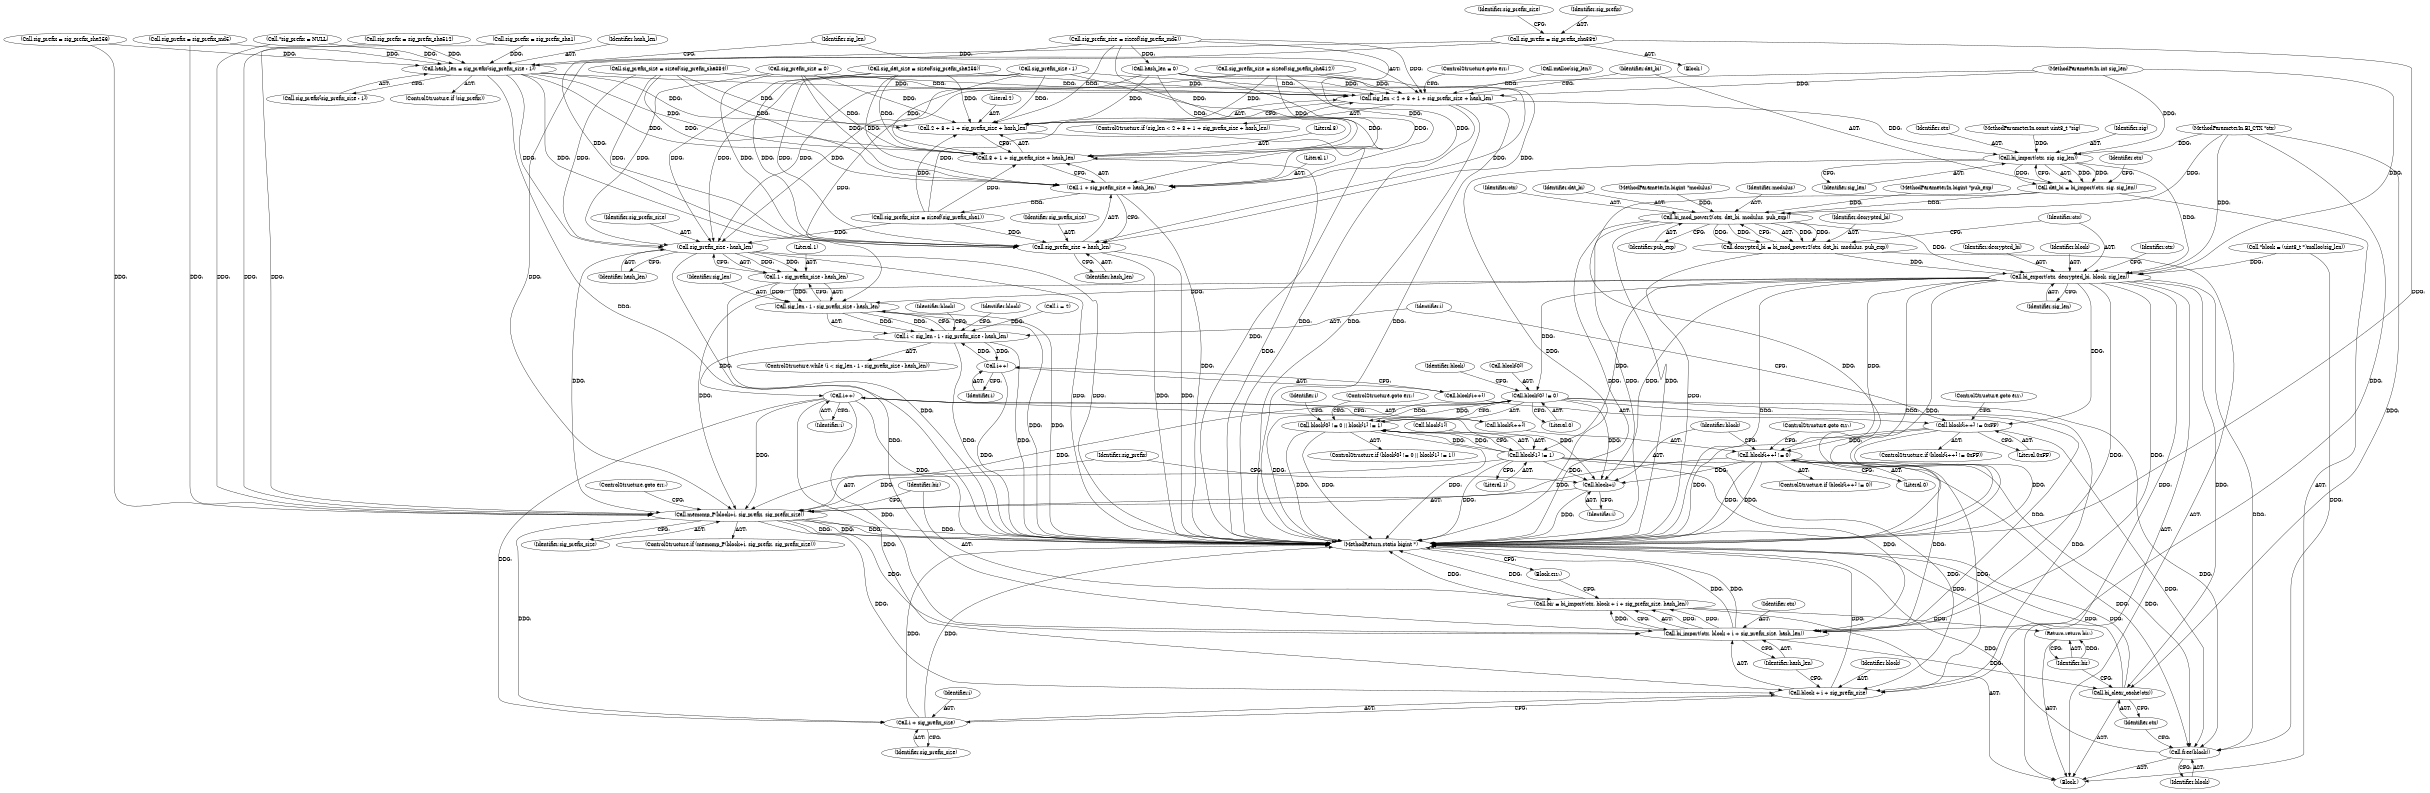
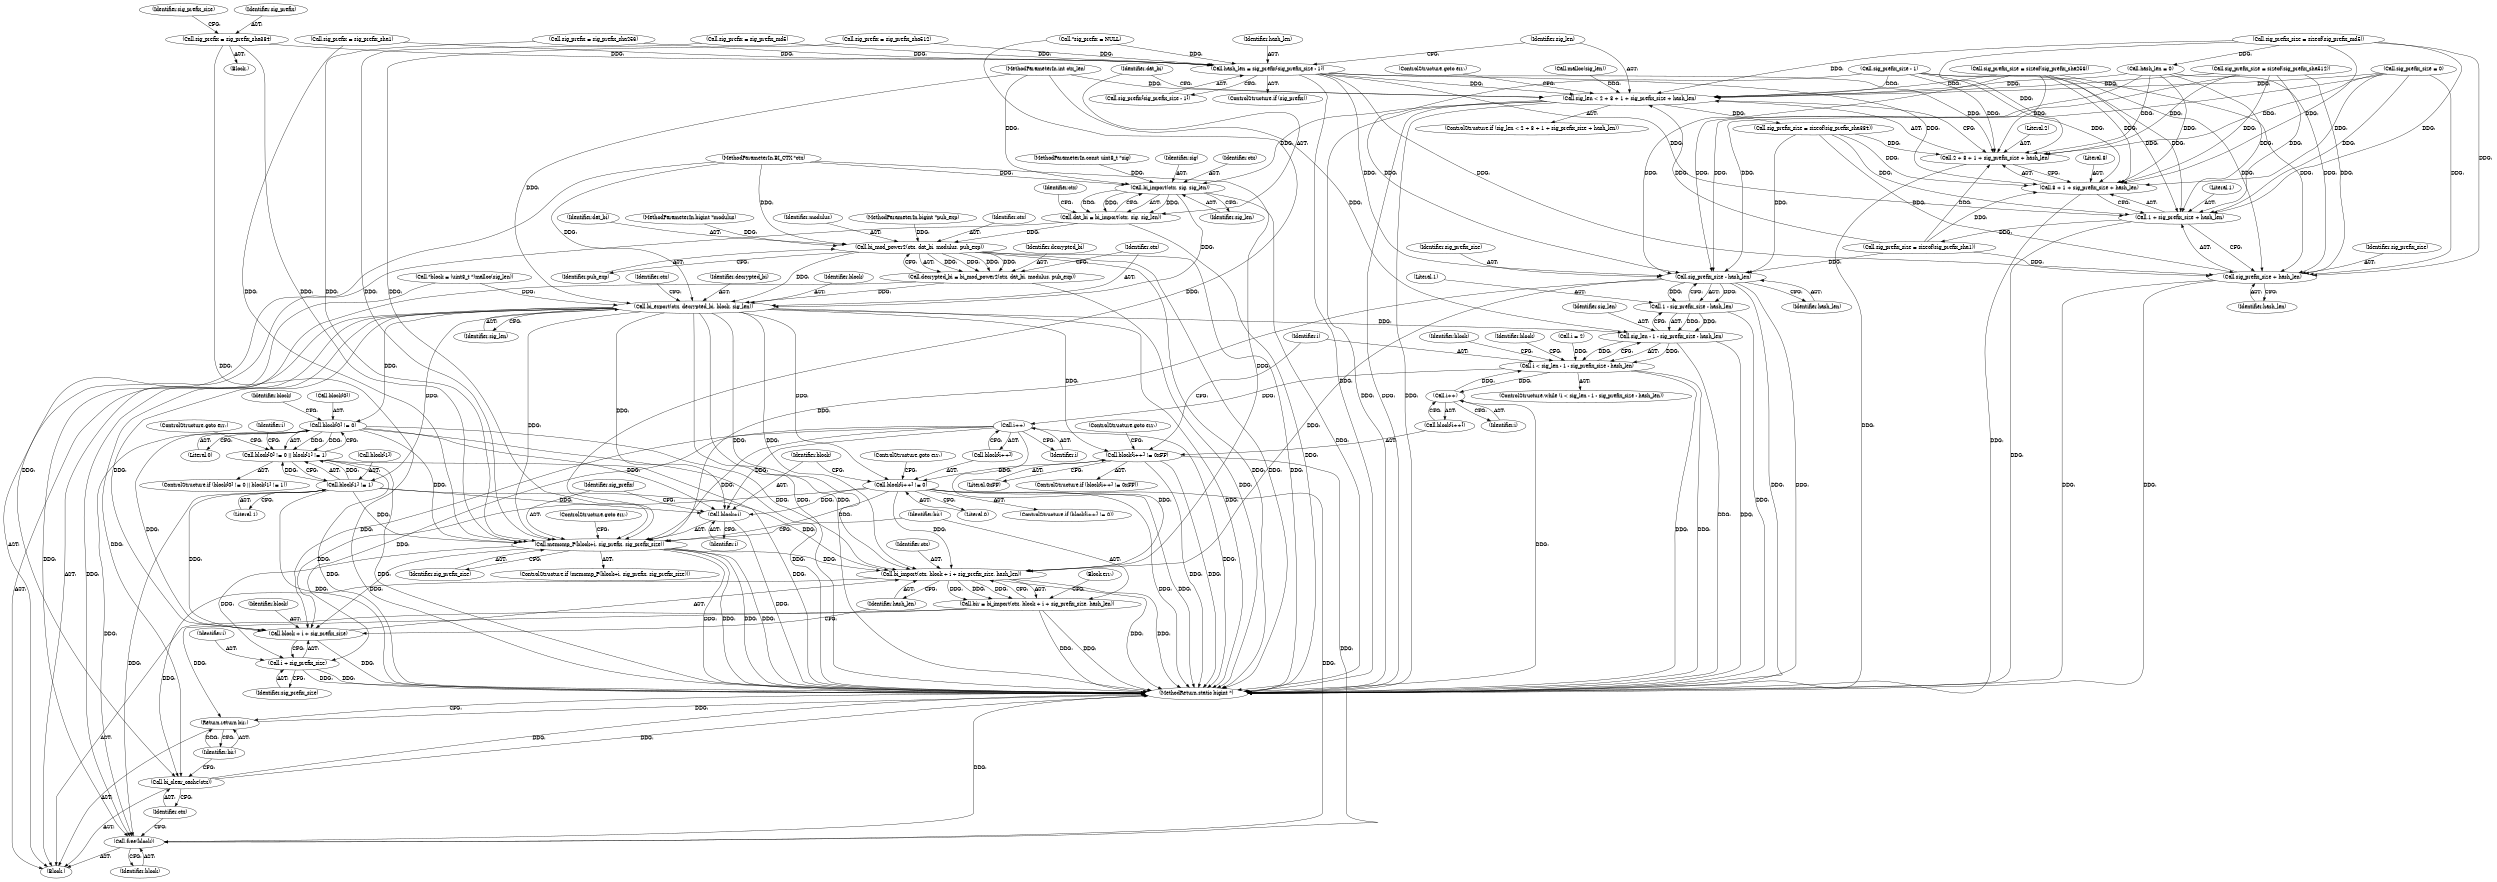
(924, 69) -> (2030, 69)
(2088, 69) -> (1046, 69)
(1019, 92) -> (1720, 114)
(1476, 556) -> (701, 698)
